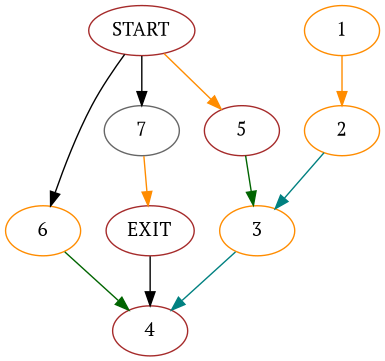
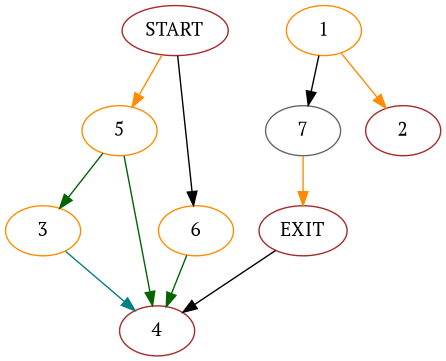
(142, 74) -> (315, 74)
(242, 131) -> (120, 131)
(342, 131) -> (403, 131)
(304, 175) -> none
none -> (137, 224)
